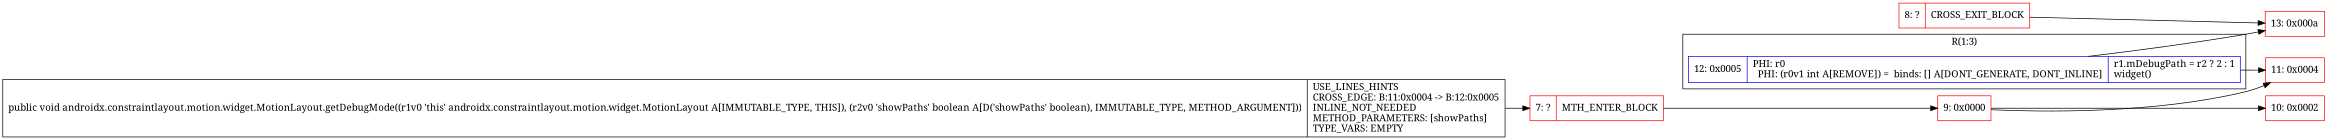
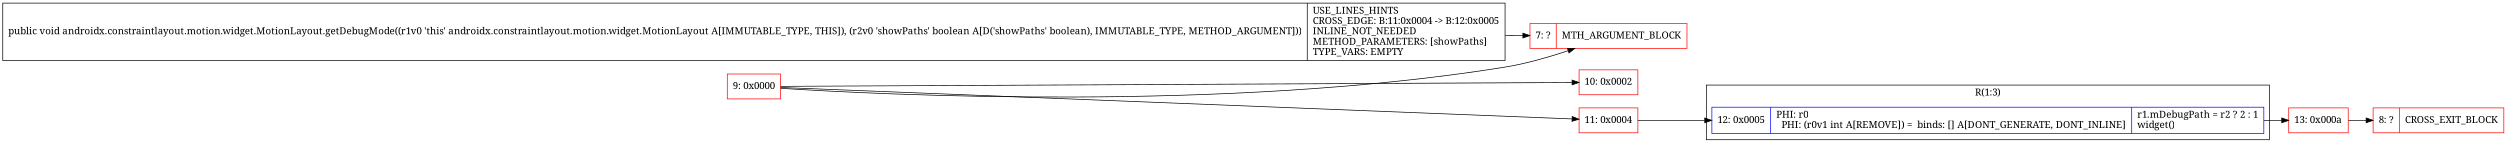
(2144, 20) -> (2357, 120)
(2250, 70) -> (1671, 120)
(1610, 108) -> (1622, 36)
(1797, 108) -> (1176, 95)
